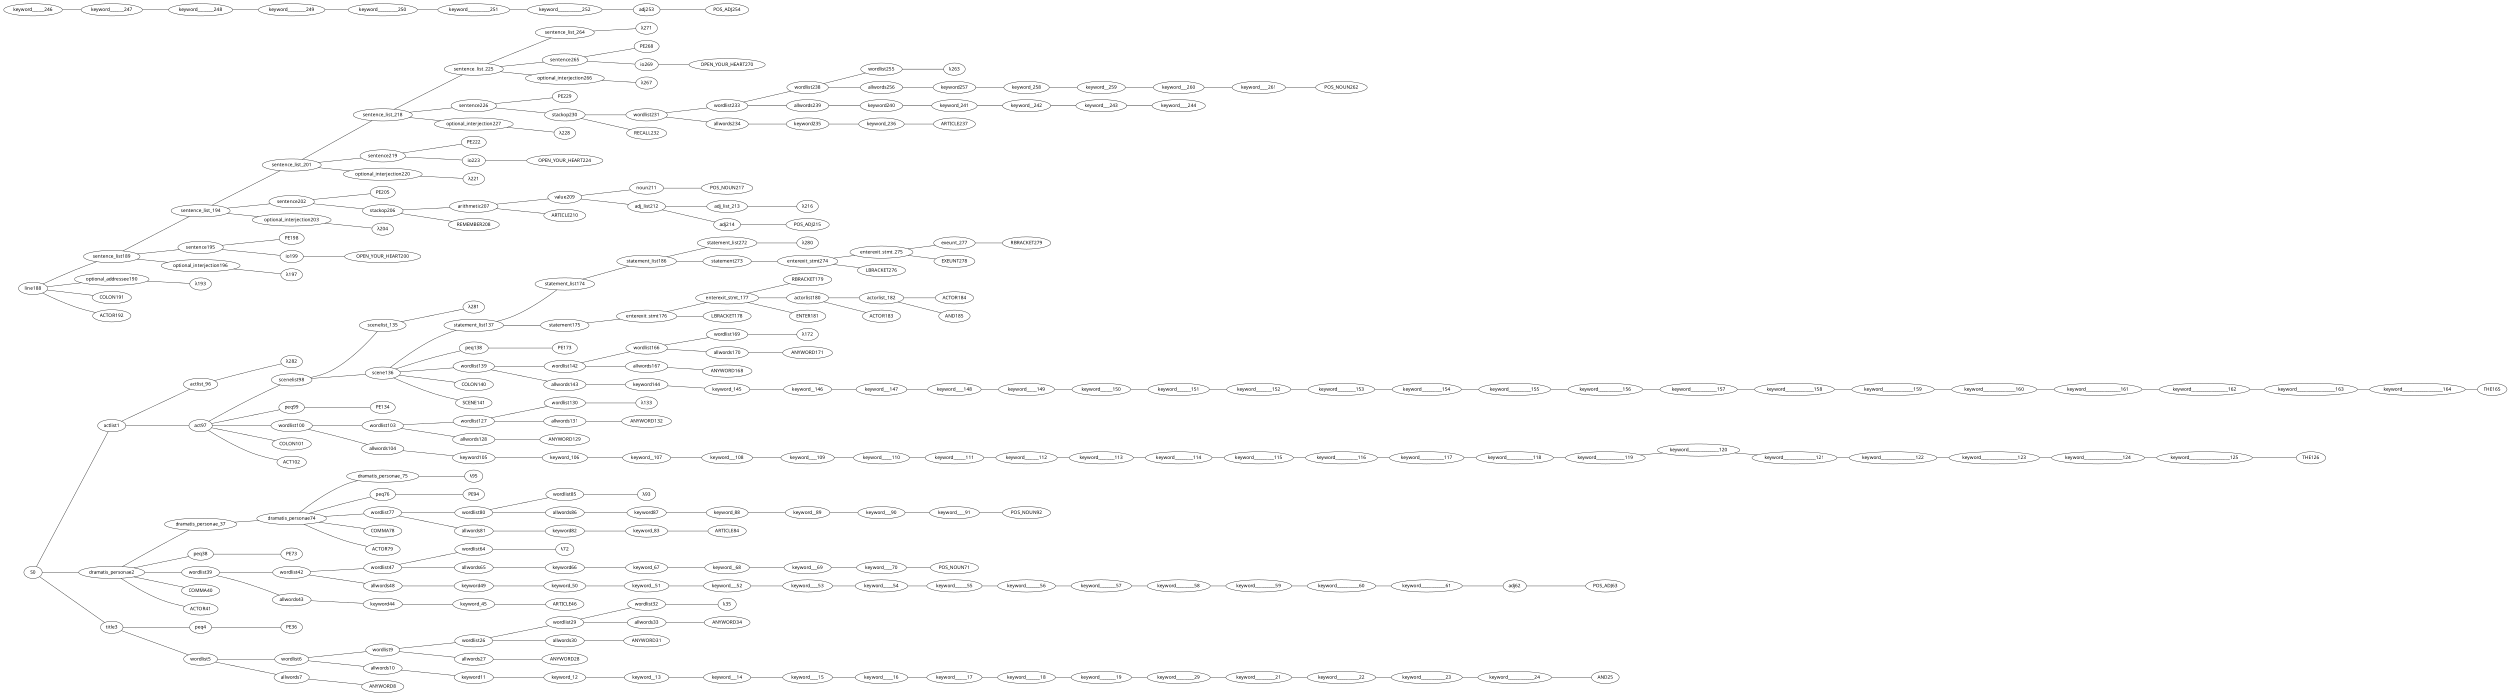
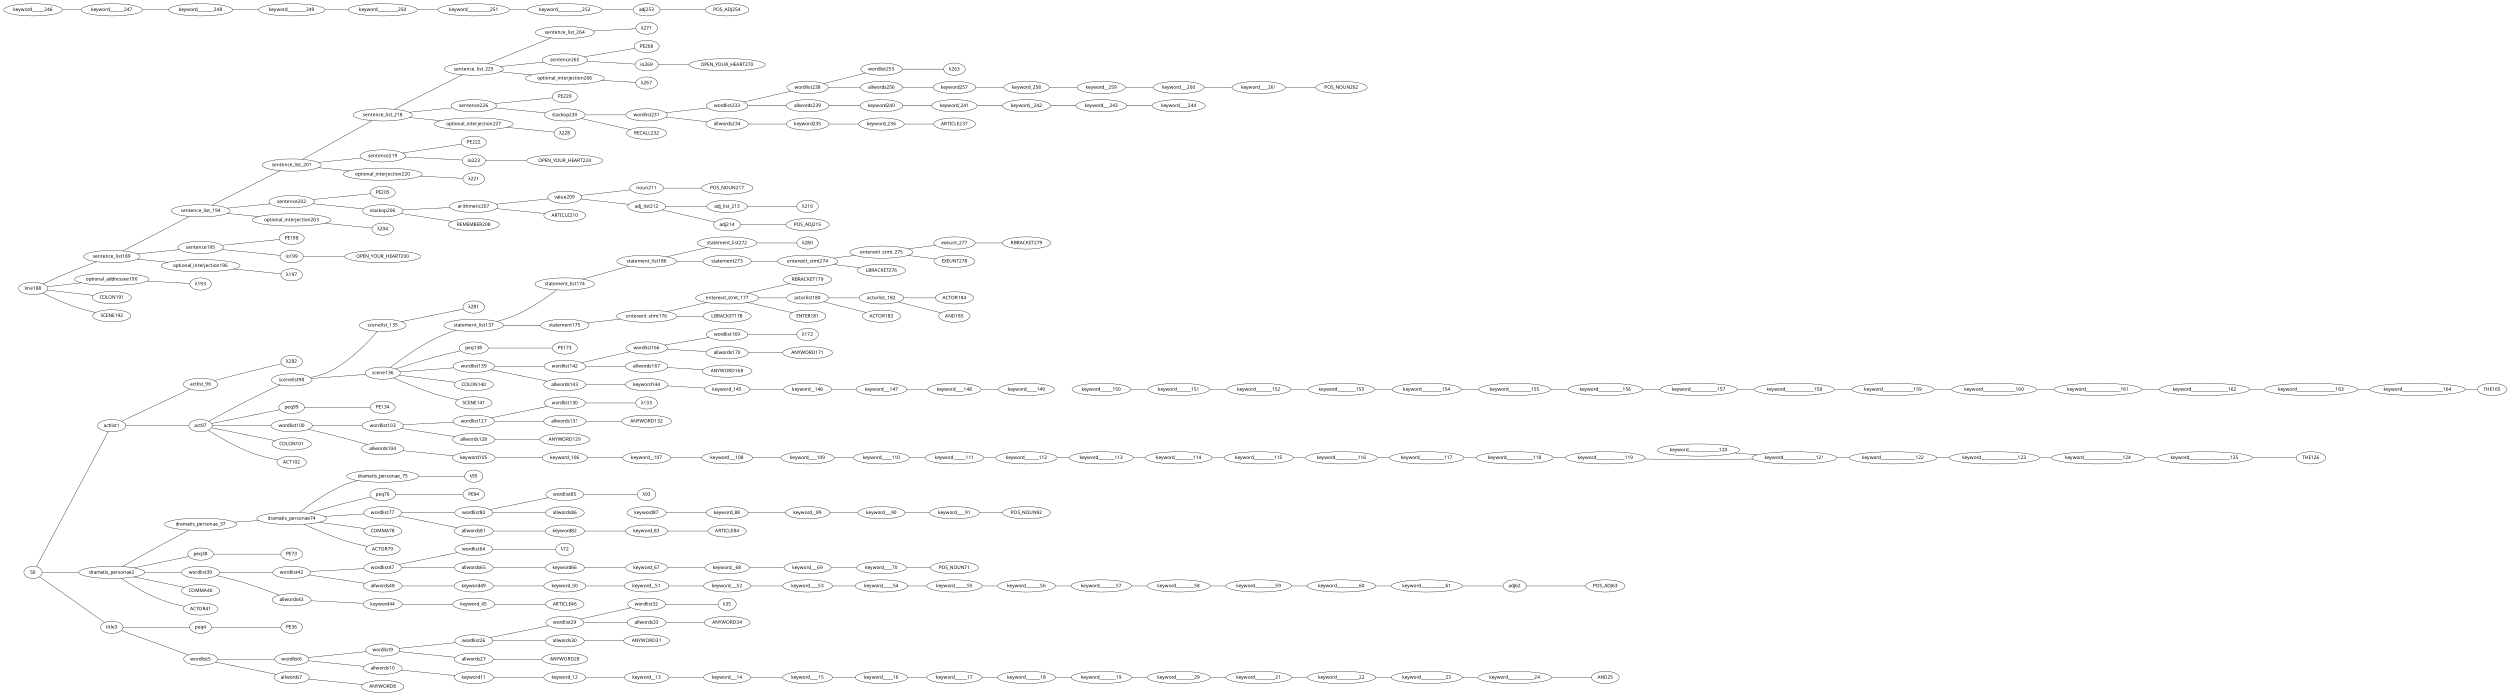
(112, 316) -> (112, 316)
(1063, 389) -> none
(1651, 454) -> (1699, 460)
(606, 513) -> none
